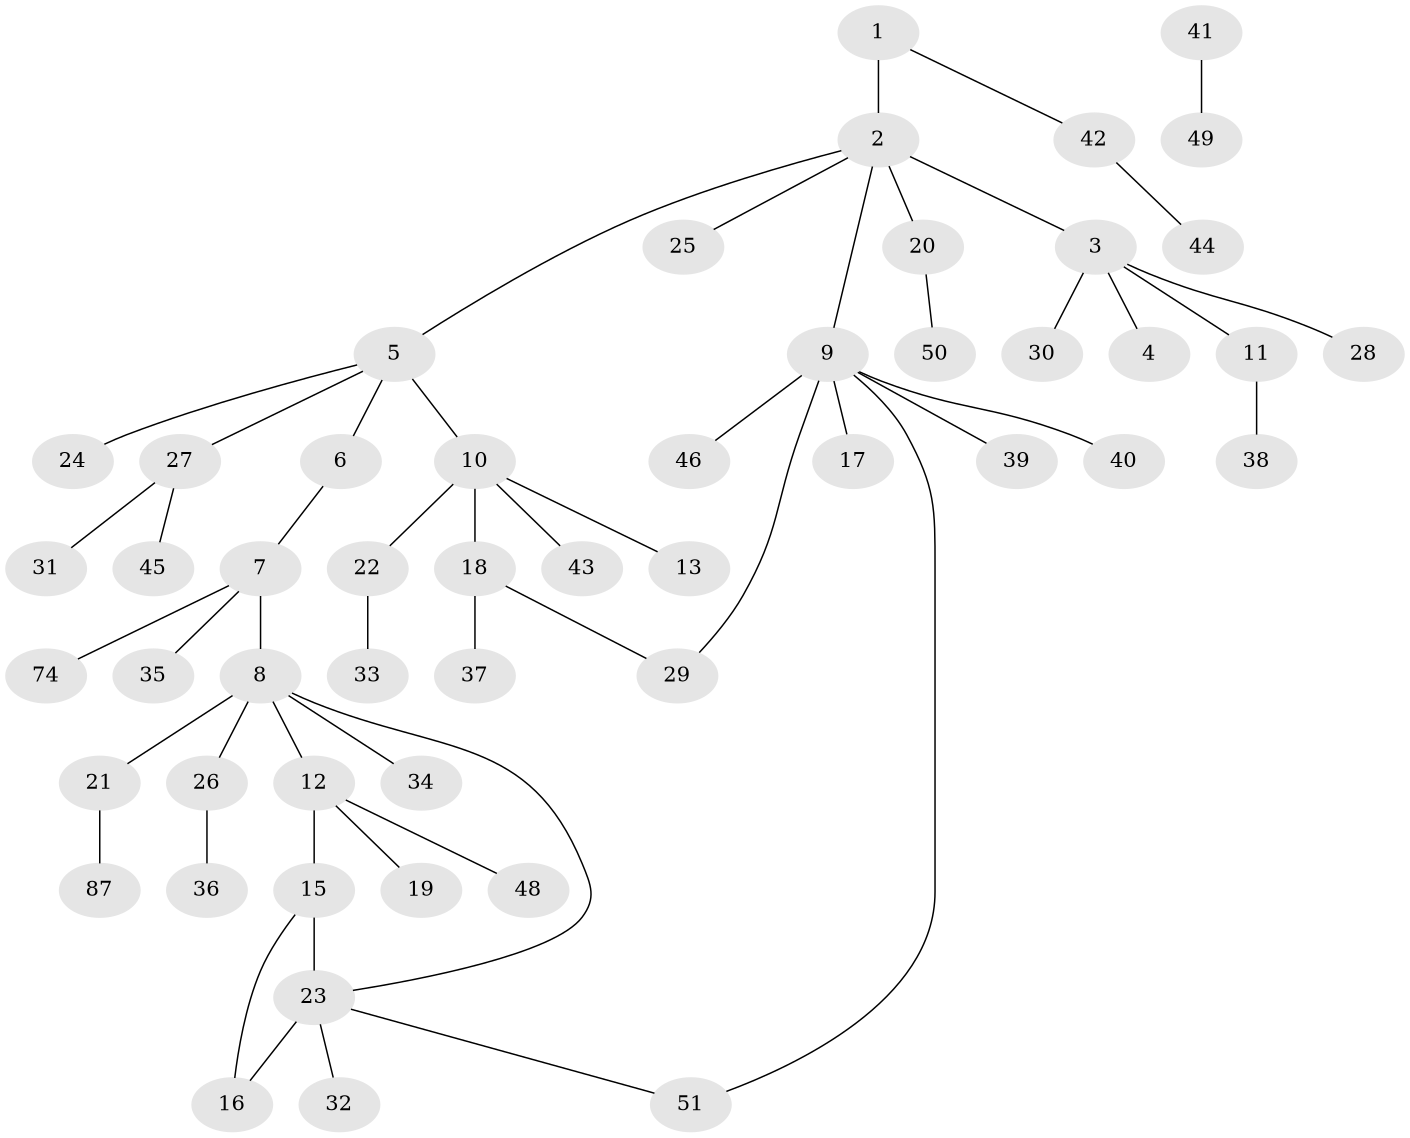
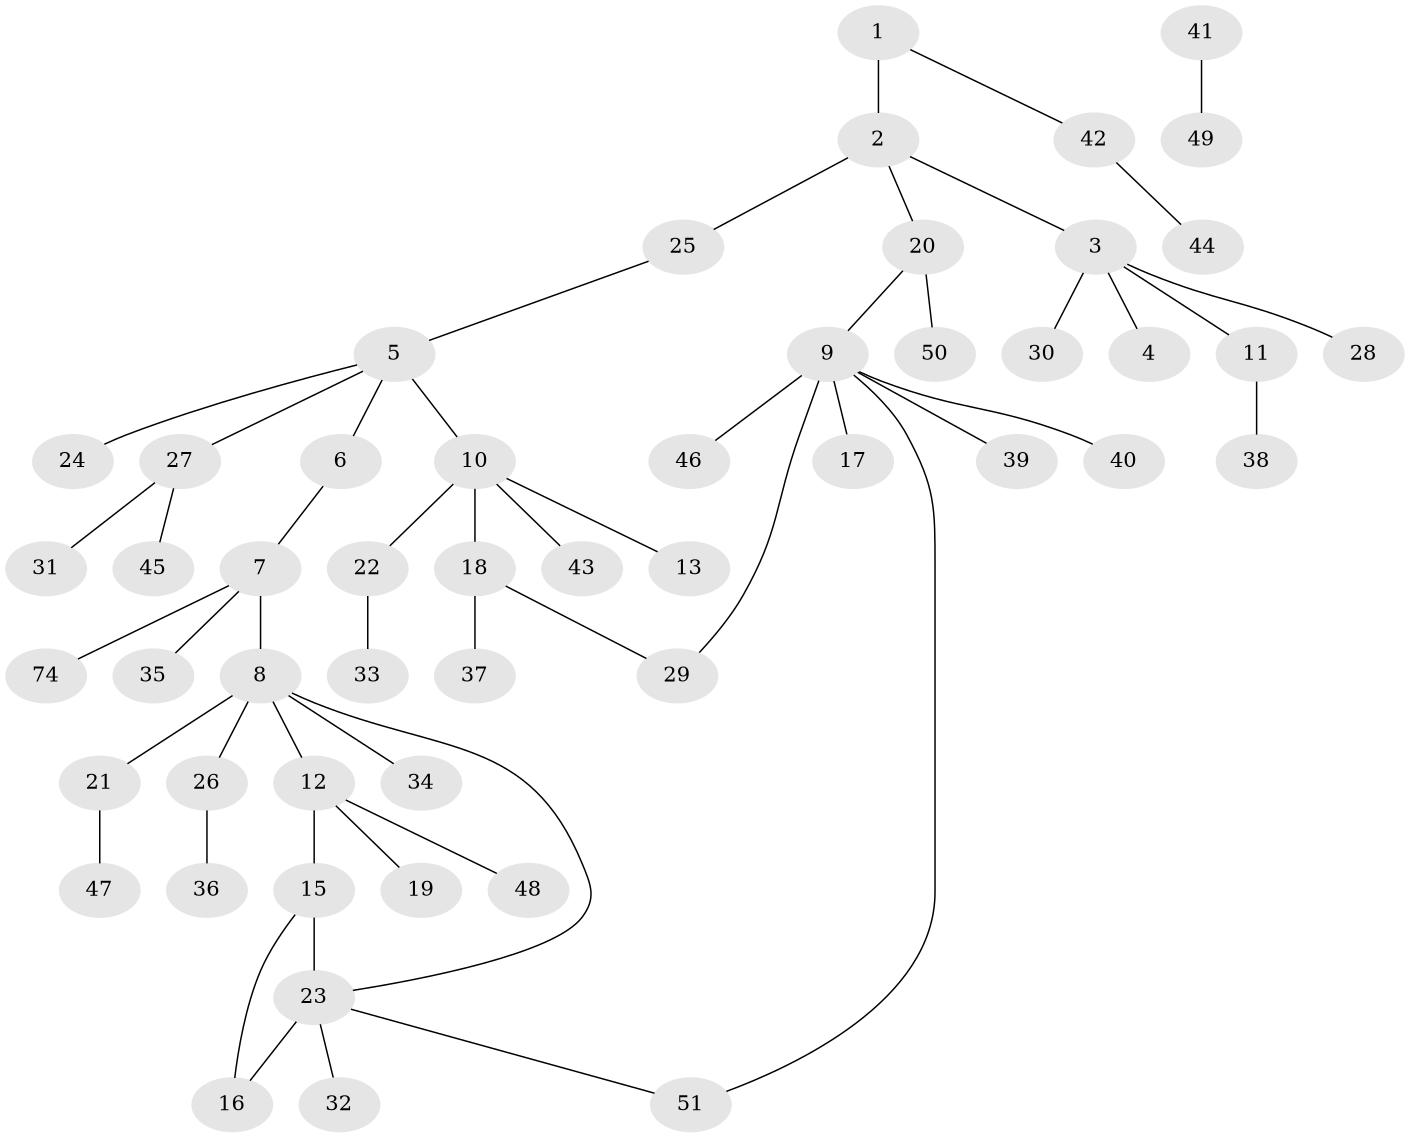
(623, 223) -> (539, 301)
(853, 247) -> (875, 301)
(100, 890) -> (100, 890)
